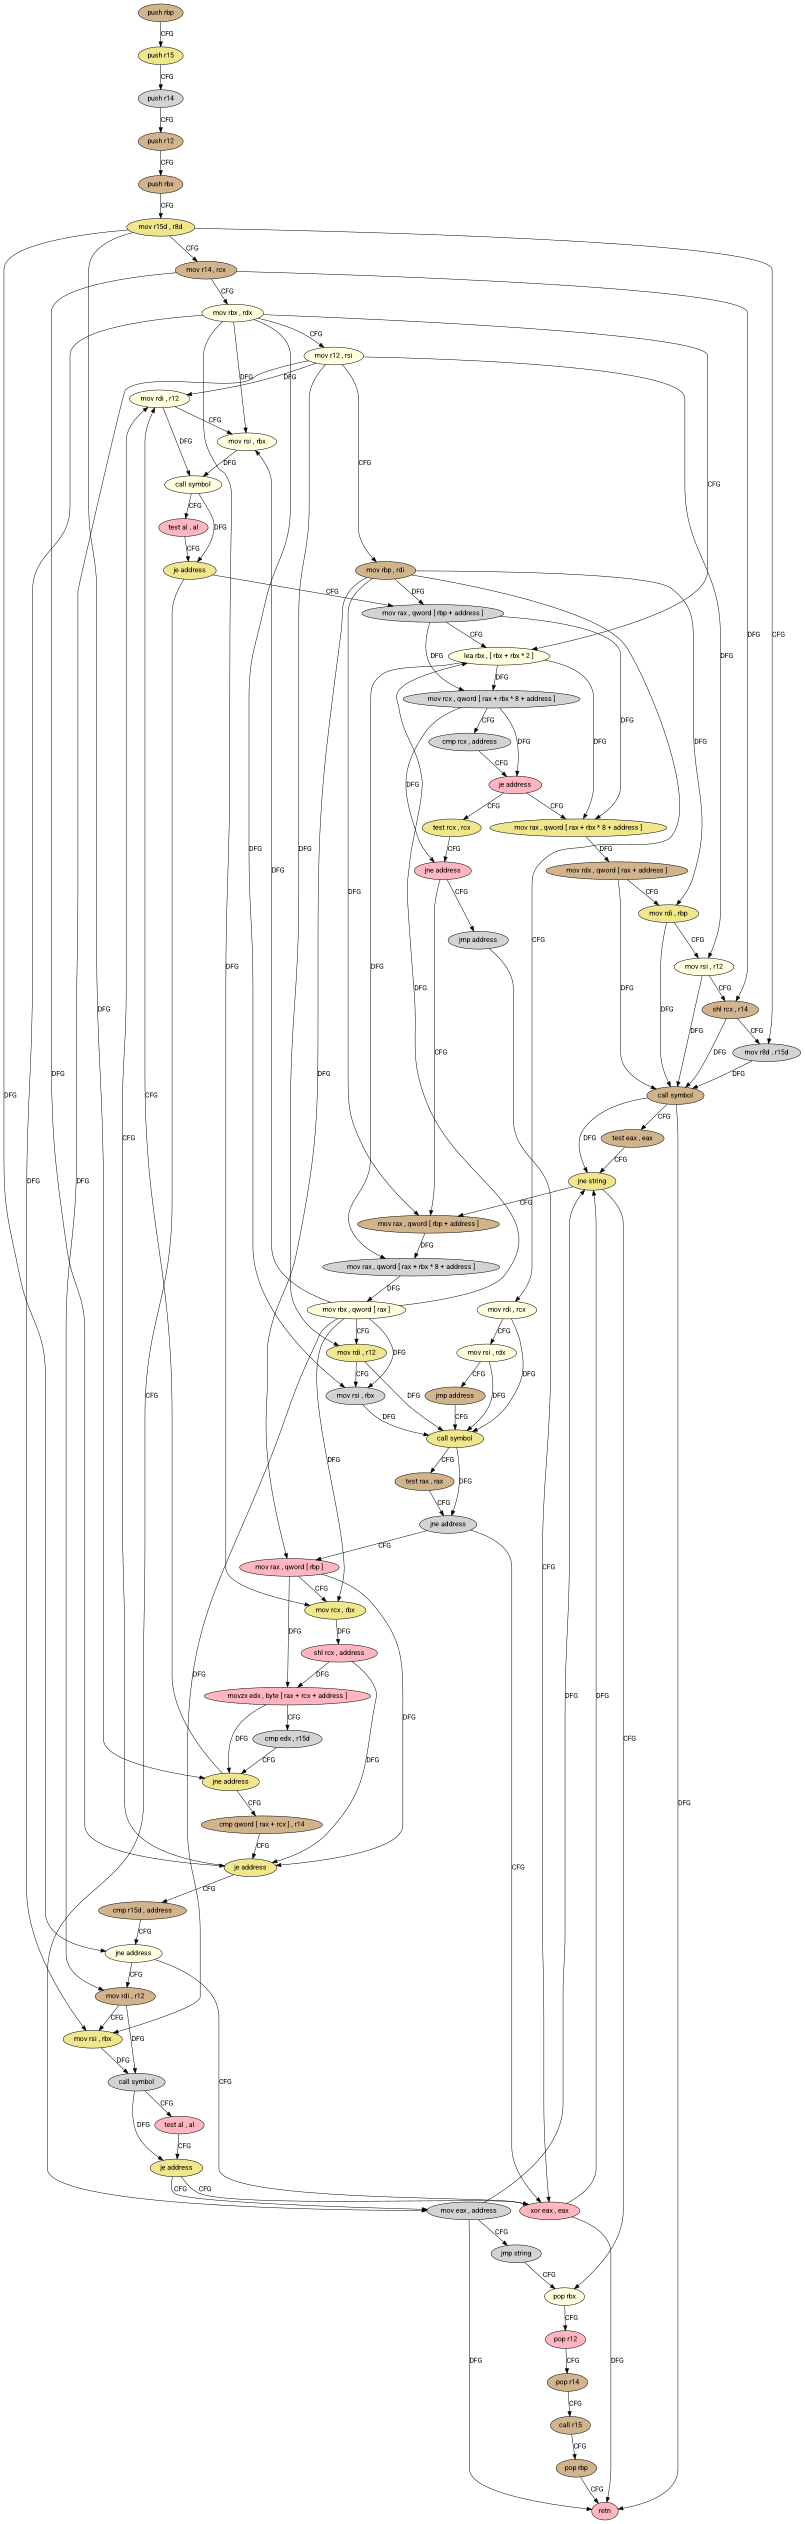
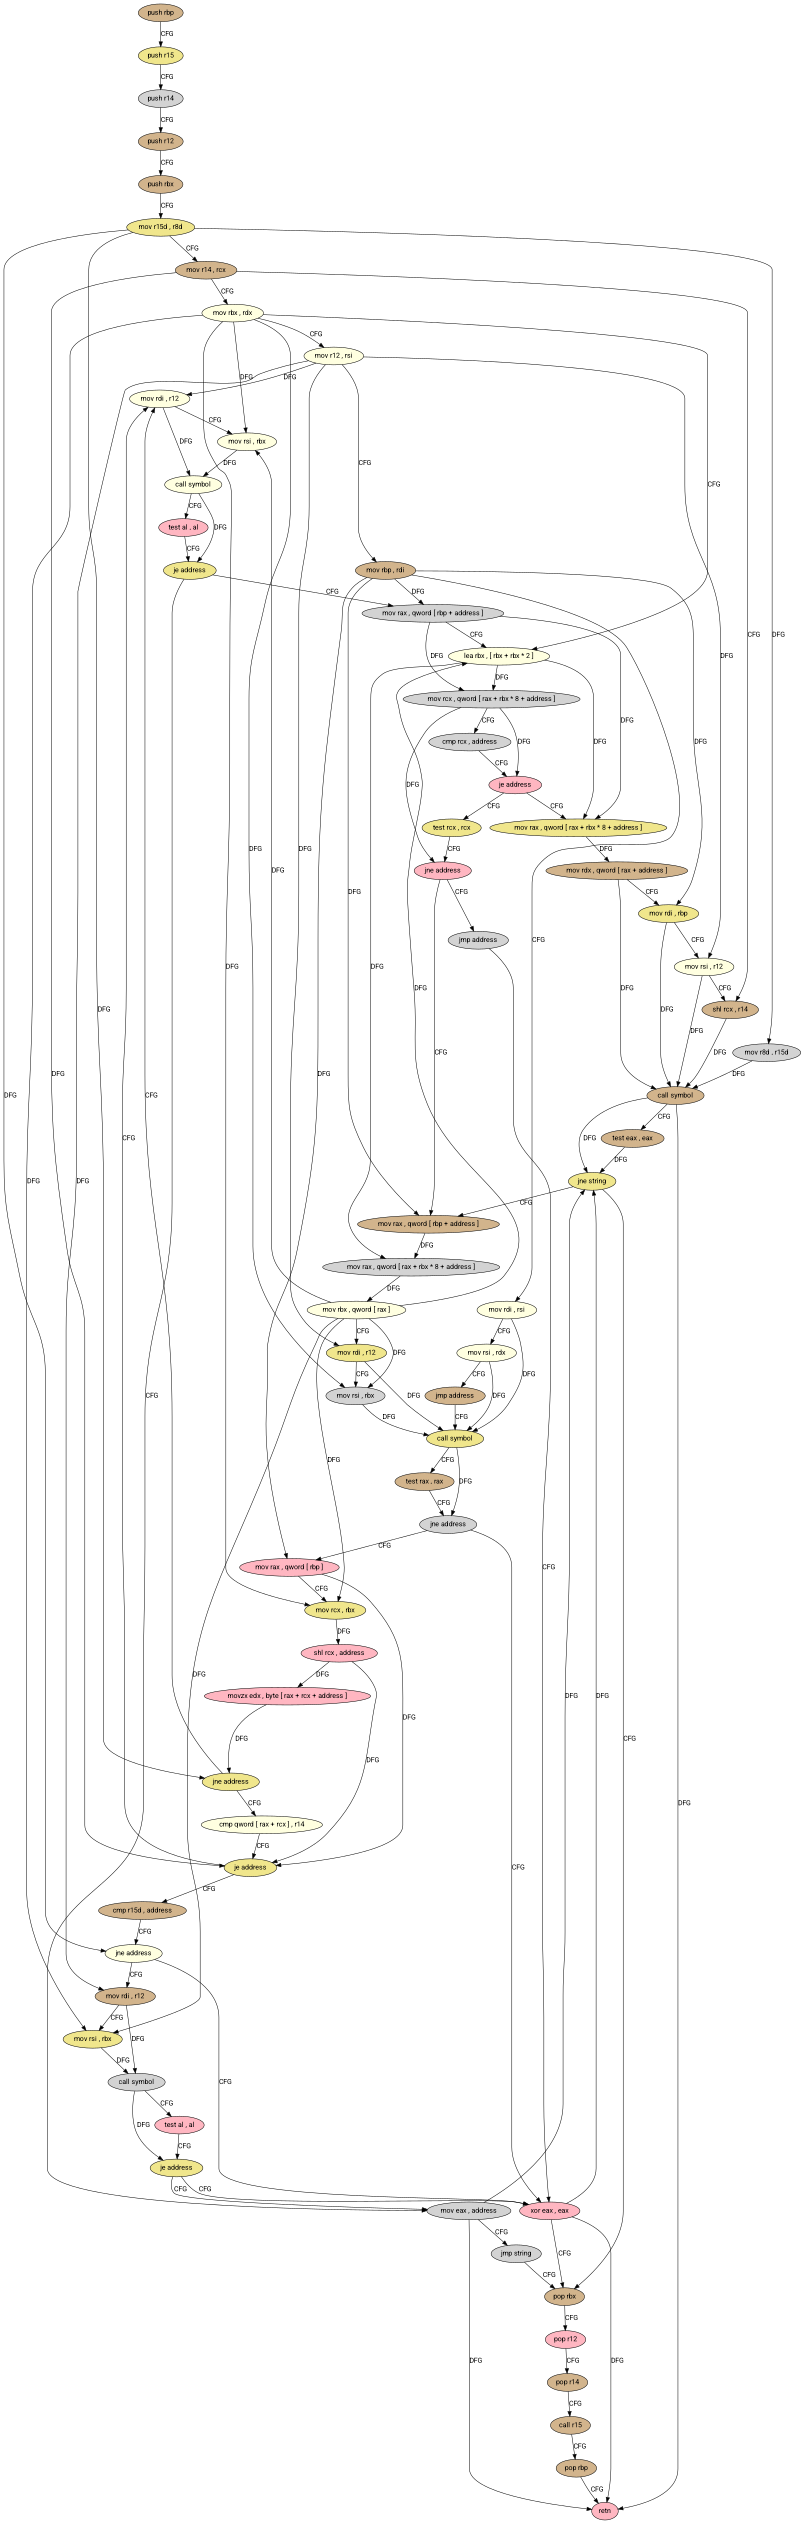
(754, 635) -> (754, 635)
(779, 635) -> (779, 635)
(747, 1029) -> none
(621, 1160) -> (621, 1160)
(507, 1310) -> (507, 1310)
(288, 1629) -> none
(287, 1739) -> none
(262, 1825) -> (262, 1825)
none -> (557, 2251)
(565, 2297) -> (565, 2297)
